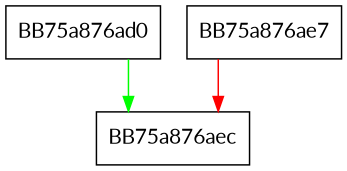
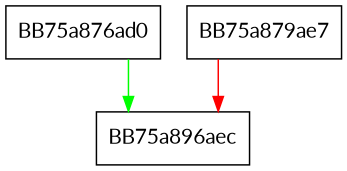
(264, 32) -> (264, 32)
(173, 138) -> (173, 138)
